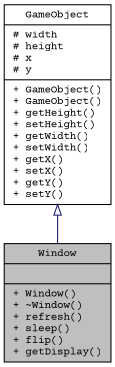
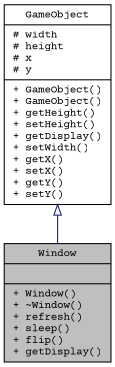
(51, 136) -> (58, 136)
